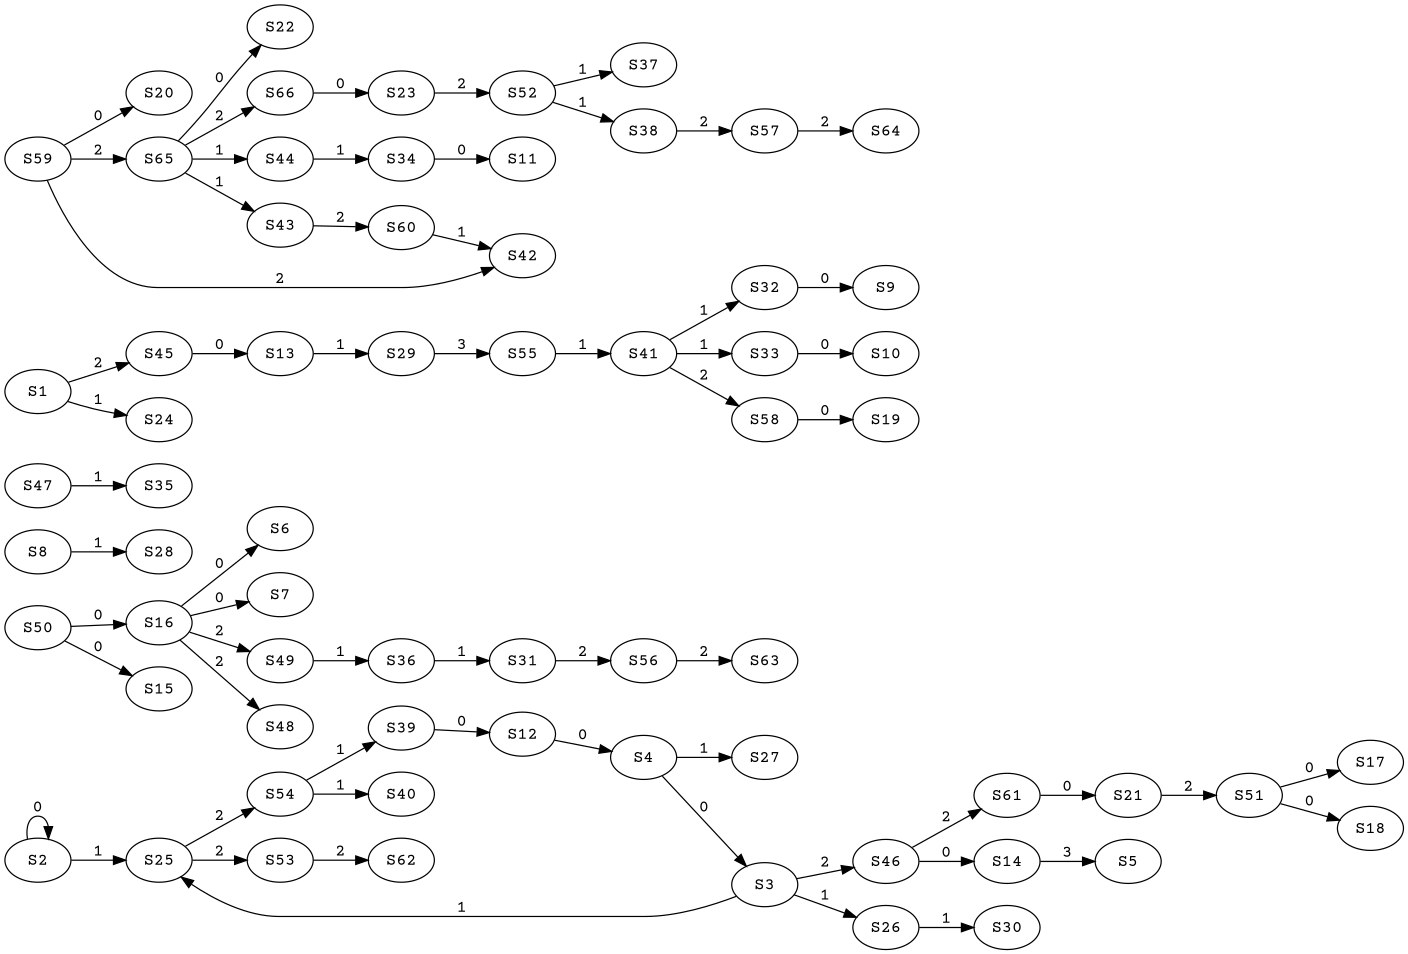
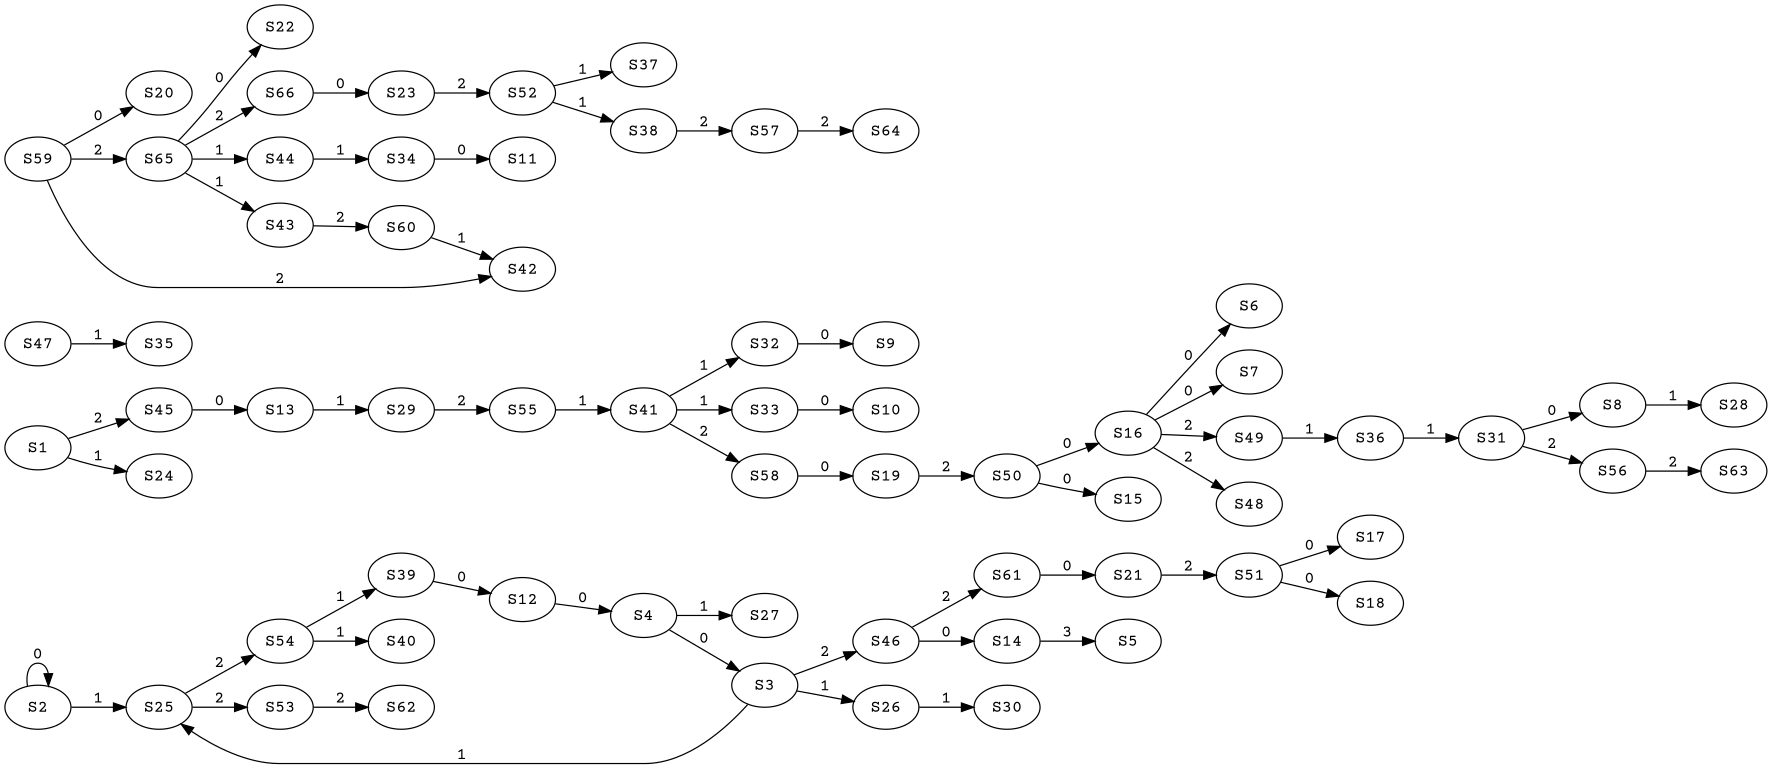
(462, 344) -> (462, 401)
none -> (1546, 423)
none -> (940, 476)
